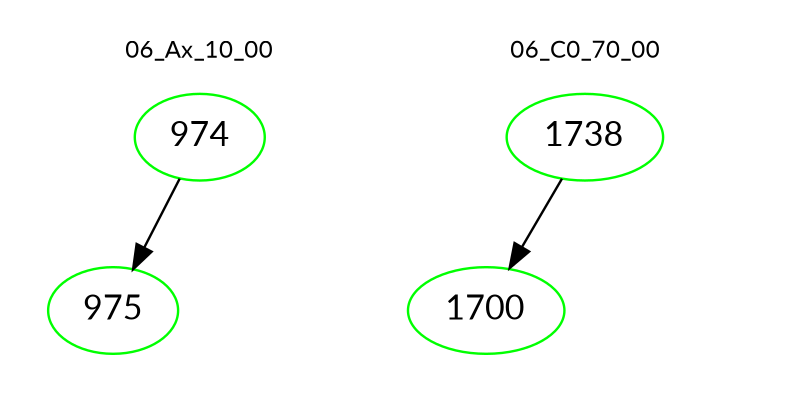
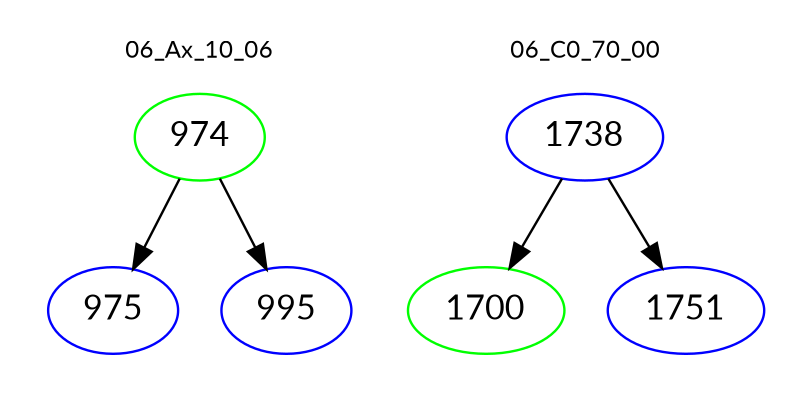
(200, 52) -> (200, 52)
(585, 137) -> (585, 137)
(113, 310) -> (113, 310)
none -> (286, 310)
none -> (686, 310)
